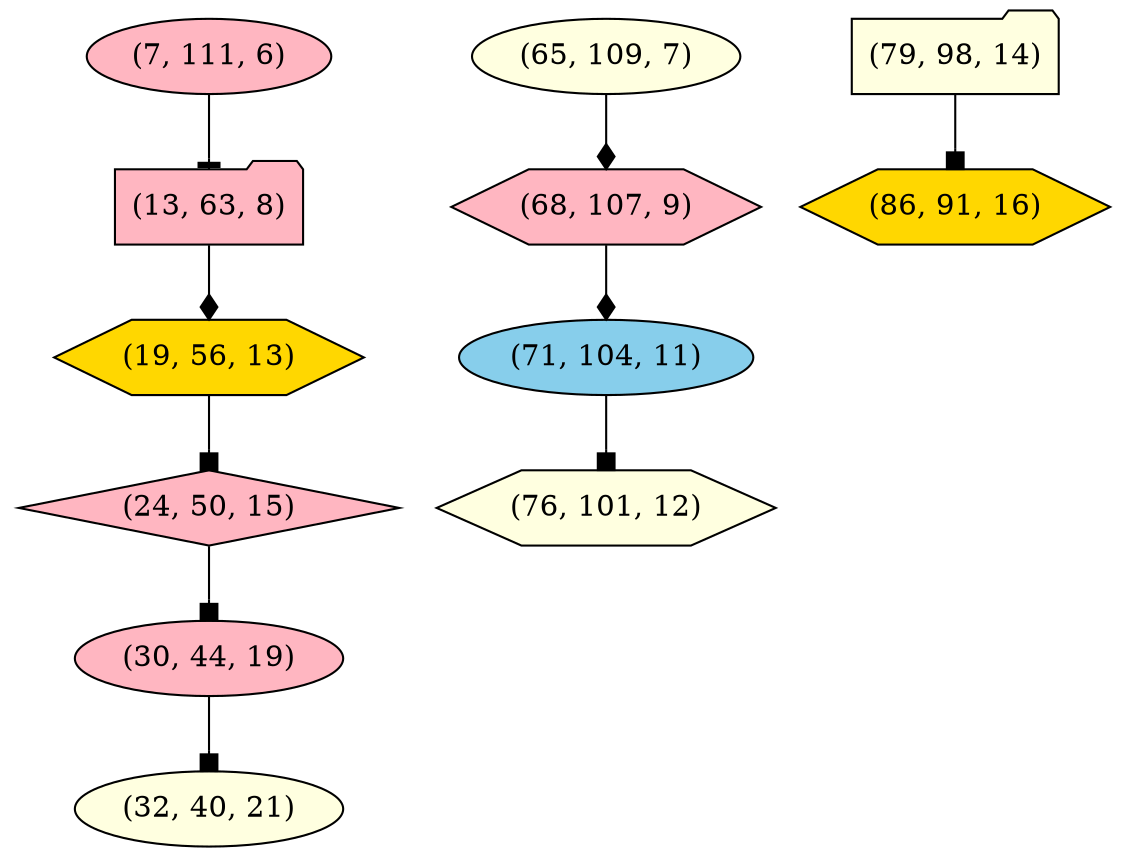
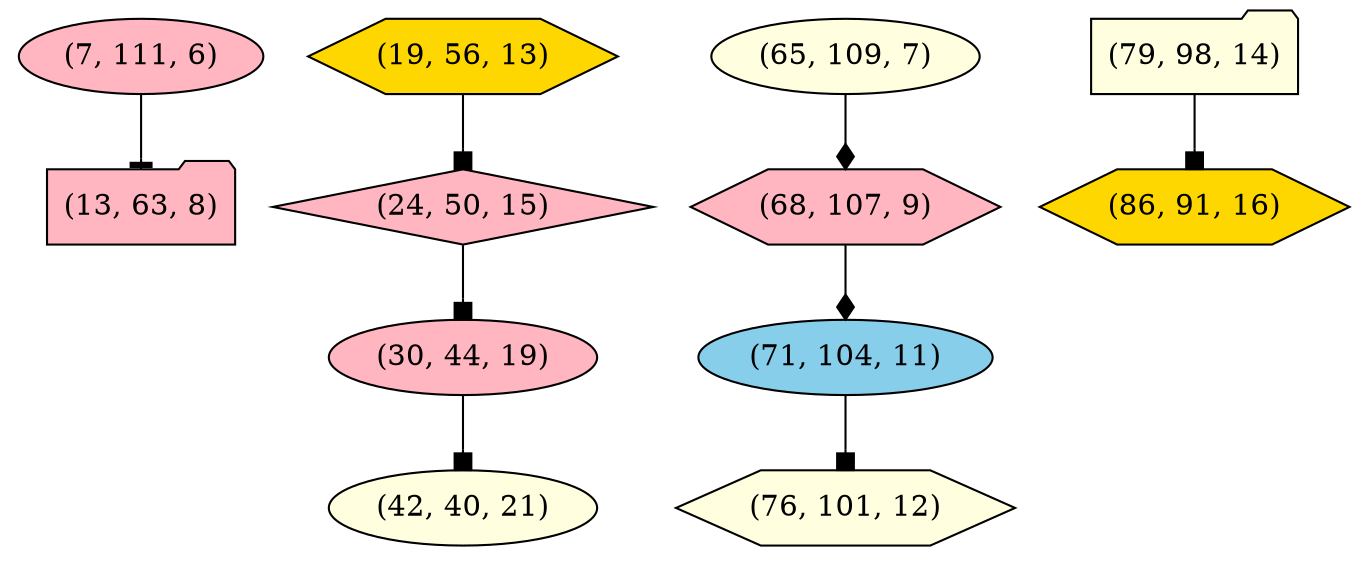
(209, 270) -> none
(209, 809) -> (463, 508)
